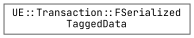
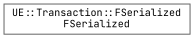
(97, 19) -> (97, 19)
